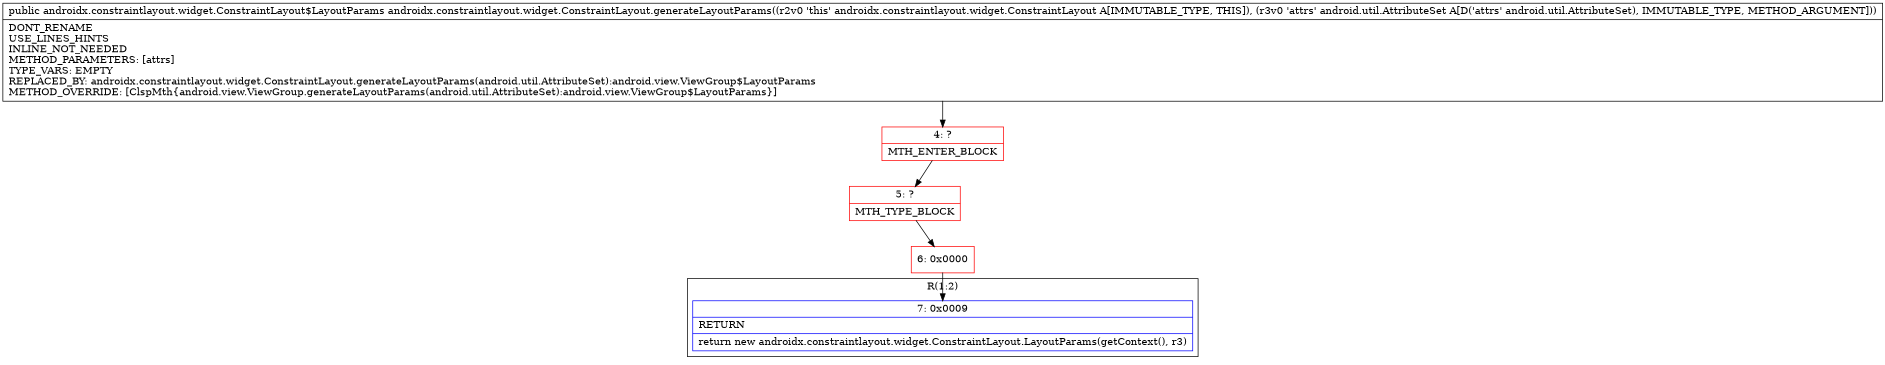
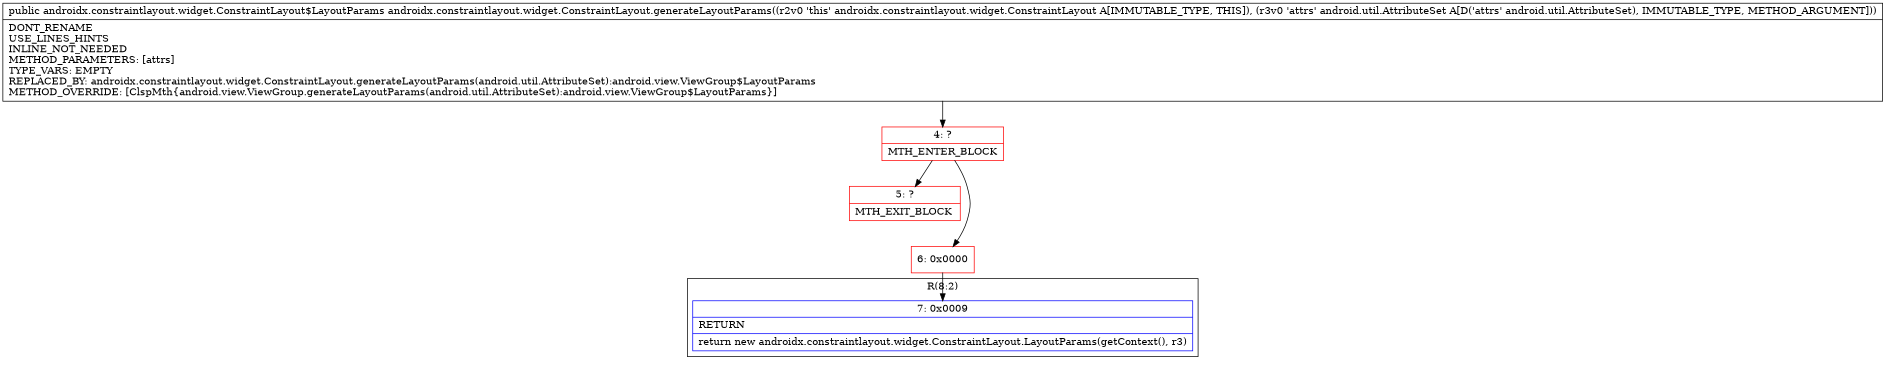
(905, 212) -> (904, 212)
(923, 231) -> (970, 200)
(943, 287) -> (943, 287)
